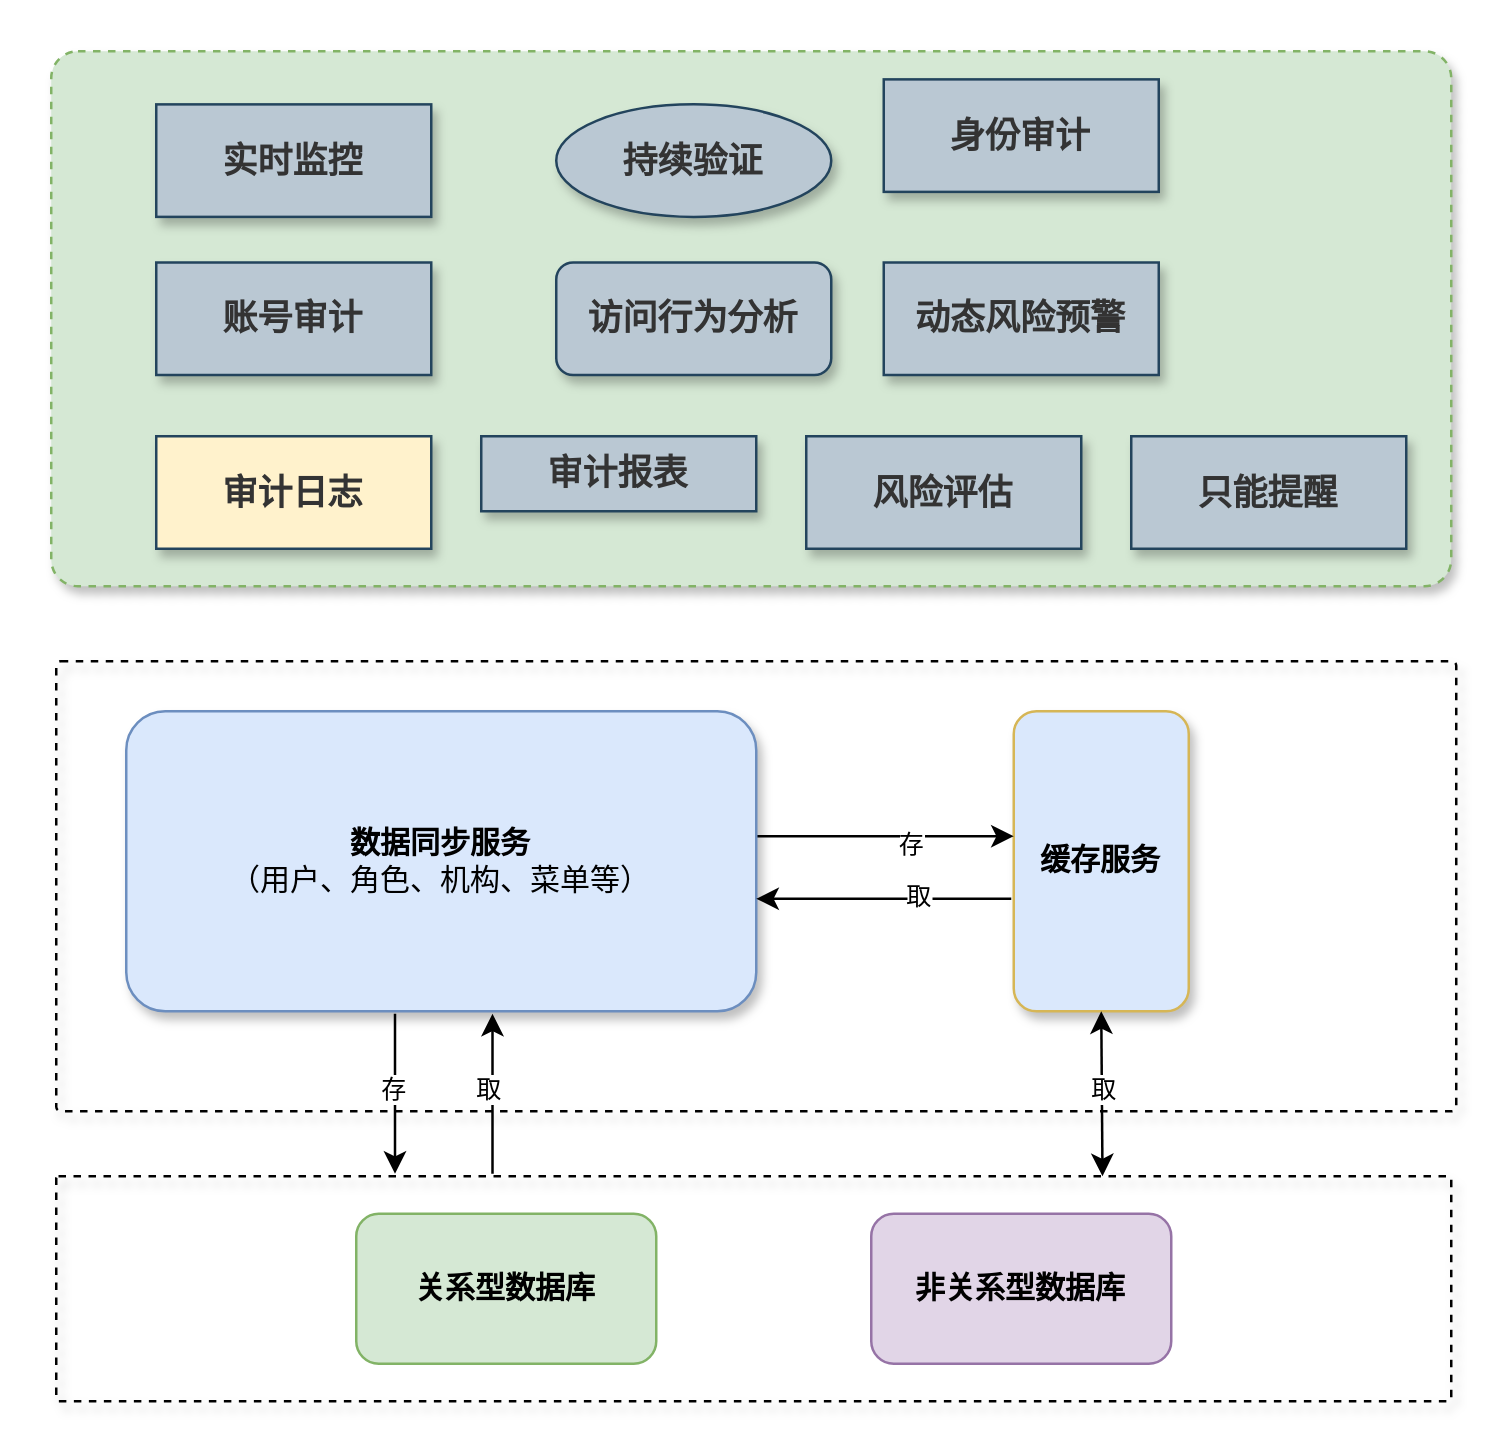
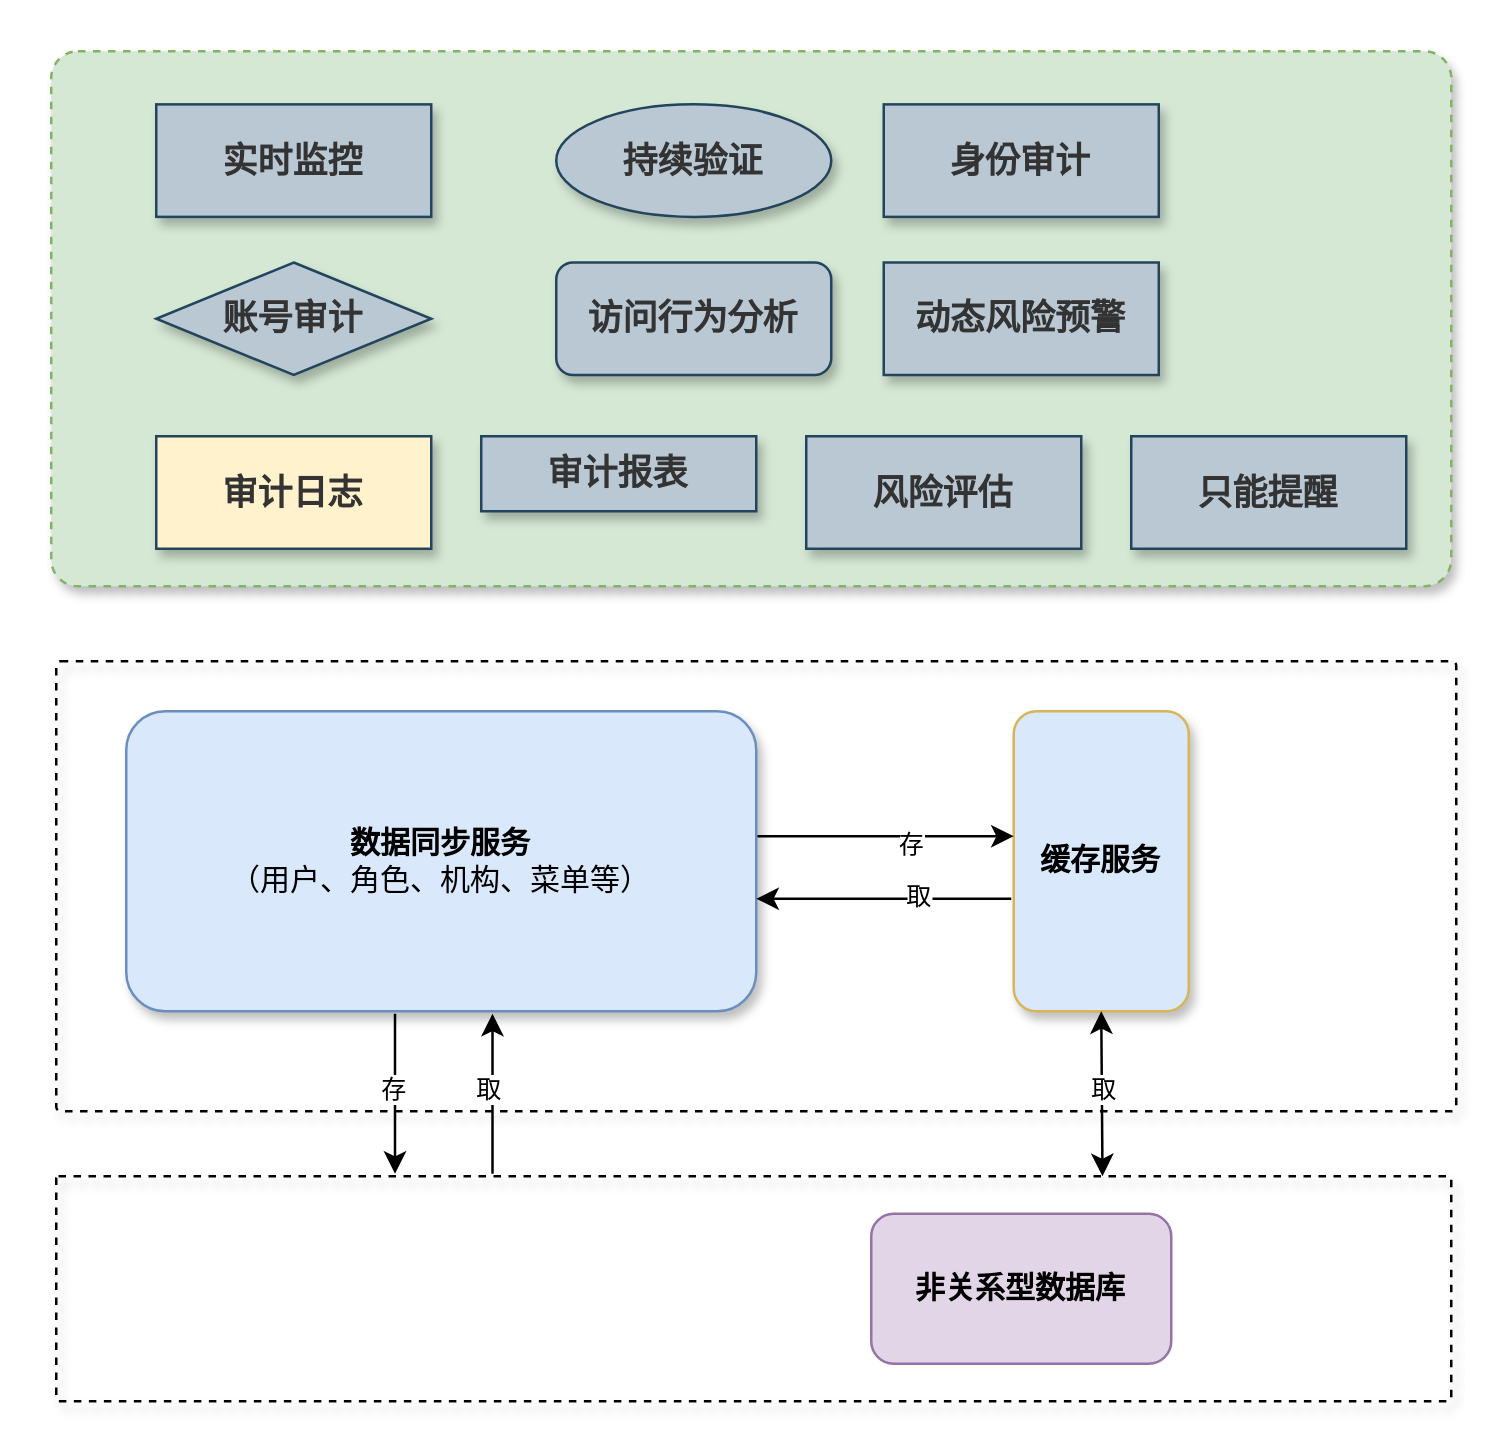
(1021, 136) -> (1021, 161)
(294, 319) -> (294, 319)
(506, 1289) -> none
